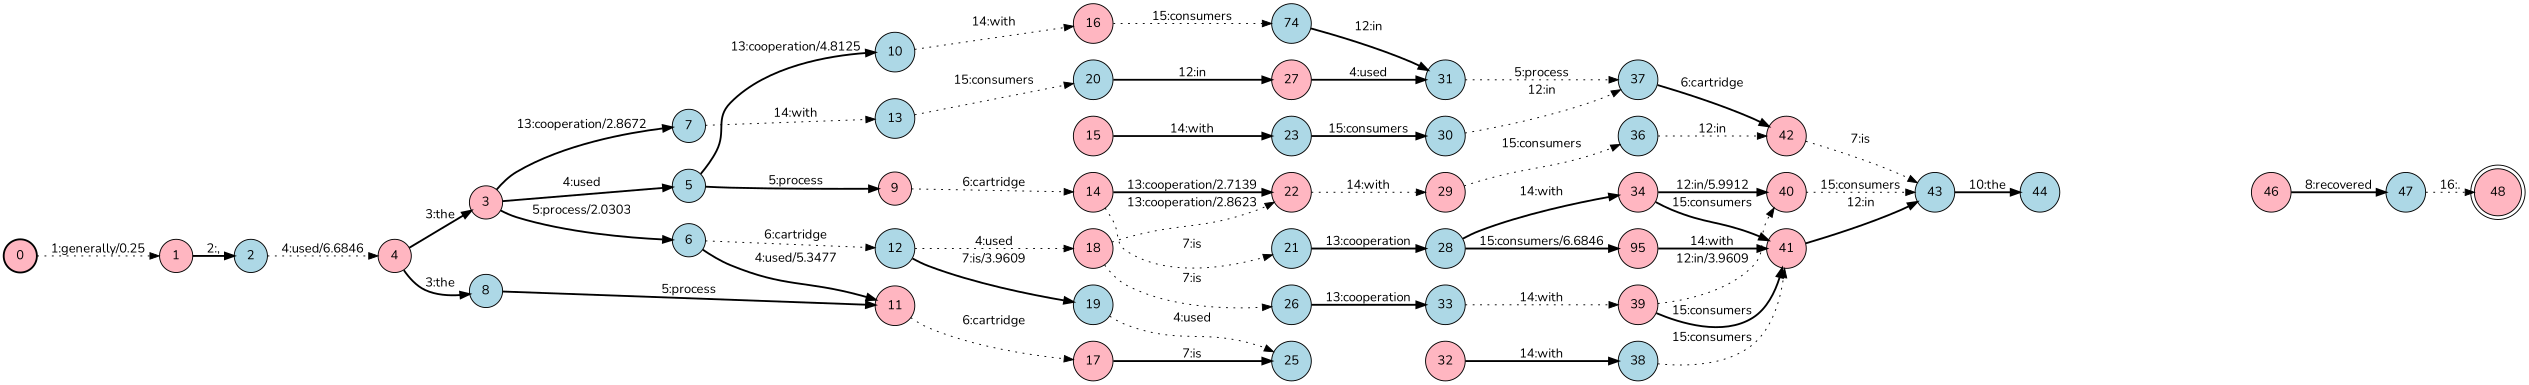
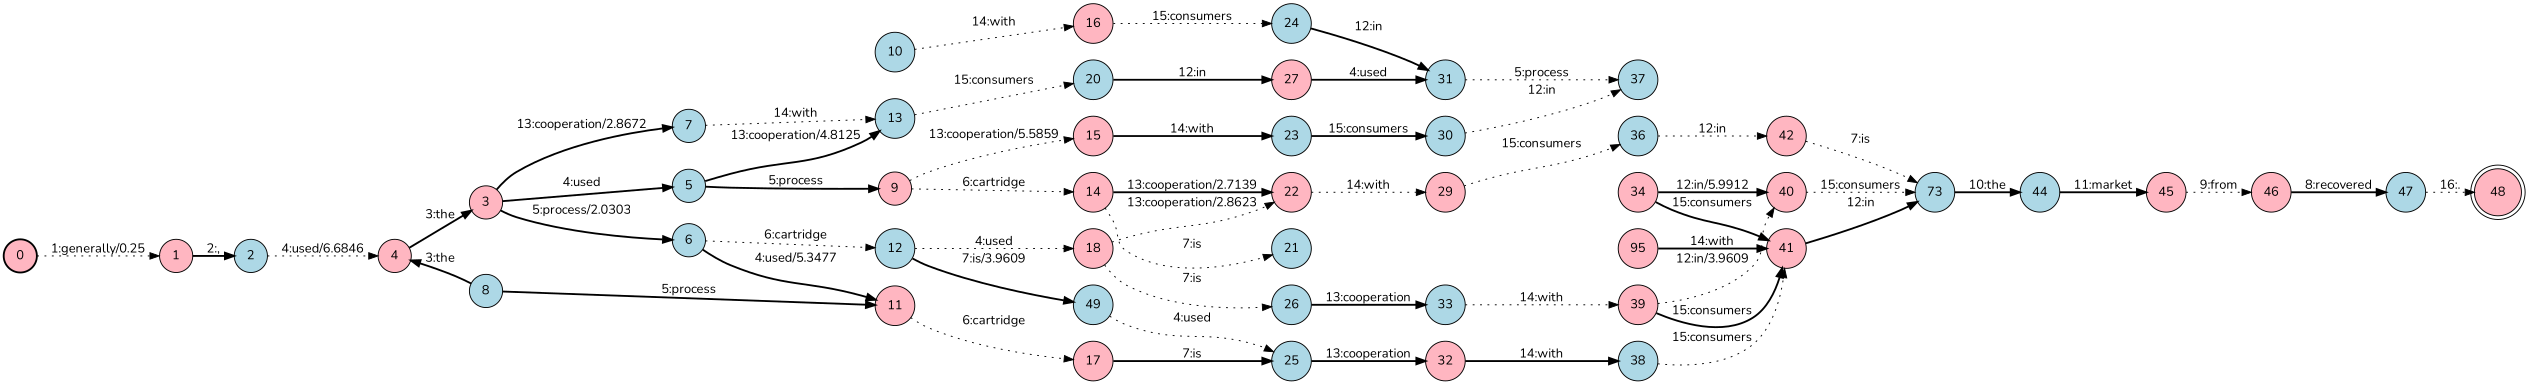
(1291, 24) -> (1291, 24)
(758, 82) -> (790, 163)
(1710, 102) -> none
none -> (986, 155)
(1935, 192) -> (1935, 192)
none -> (2166, 192)
(1445, 249) -> none
(428, 291) -> (446, 272)
(1093, 305) -> (1093, 305)
none -> (1364, 361)
